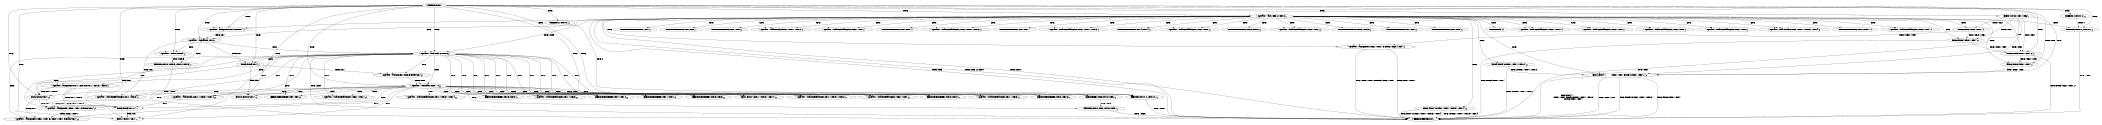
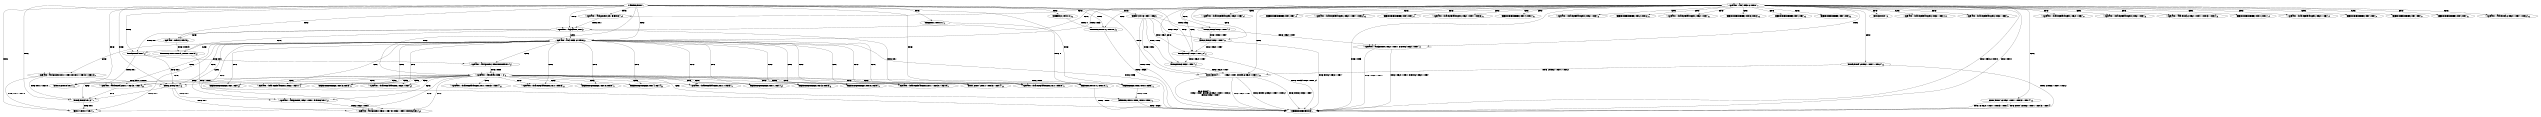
(848, 11) -> none
(259, 35) -> (129, 30)
(2019, 35) -> (1193, 30)
(434, 70) -> none
(431, 91) -> (487, 81)
